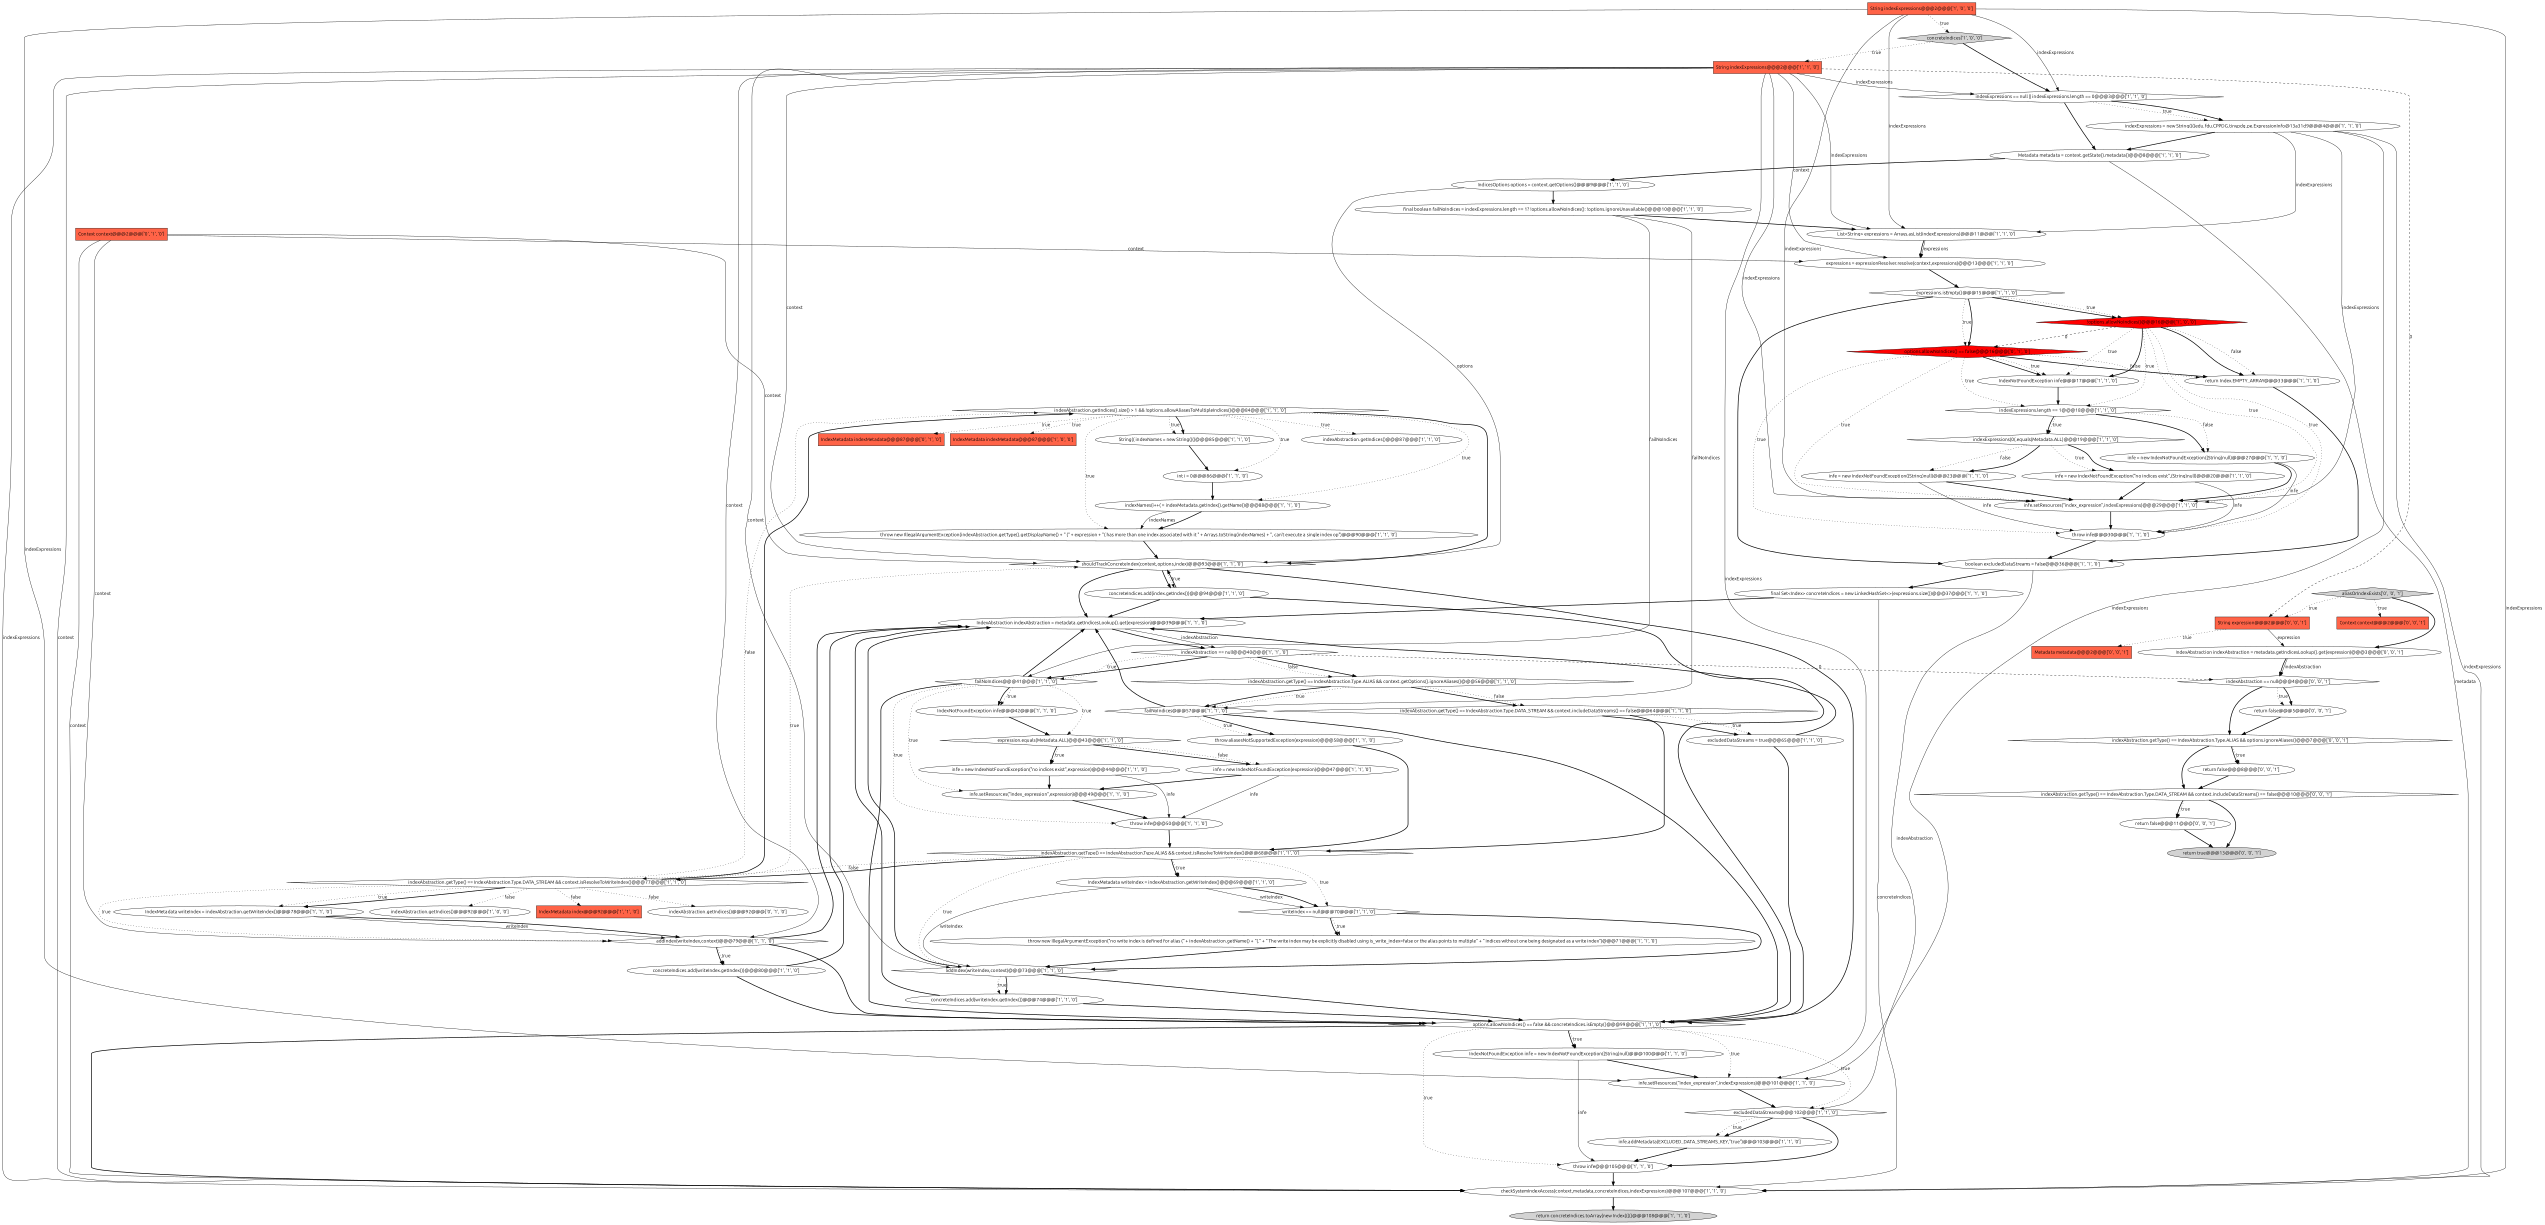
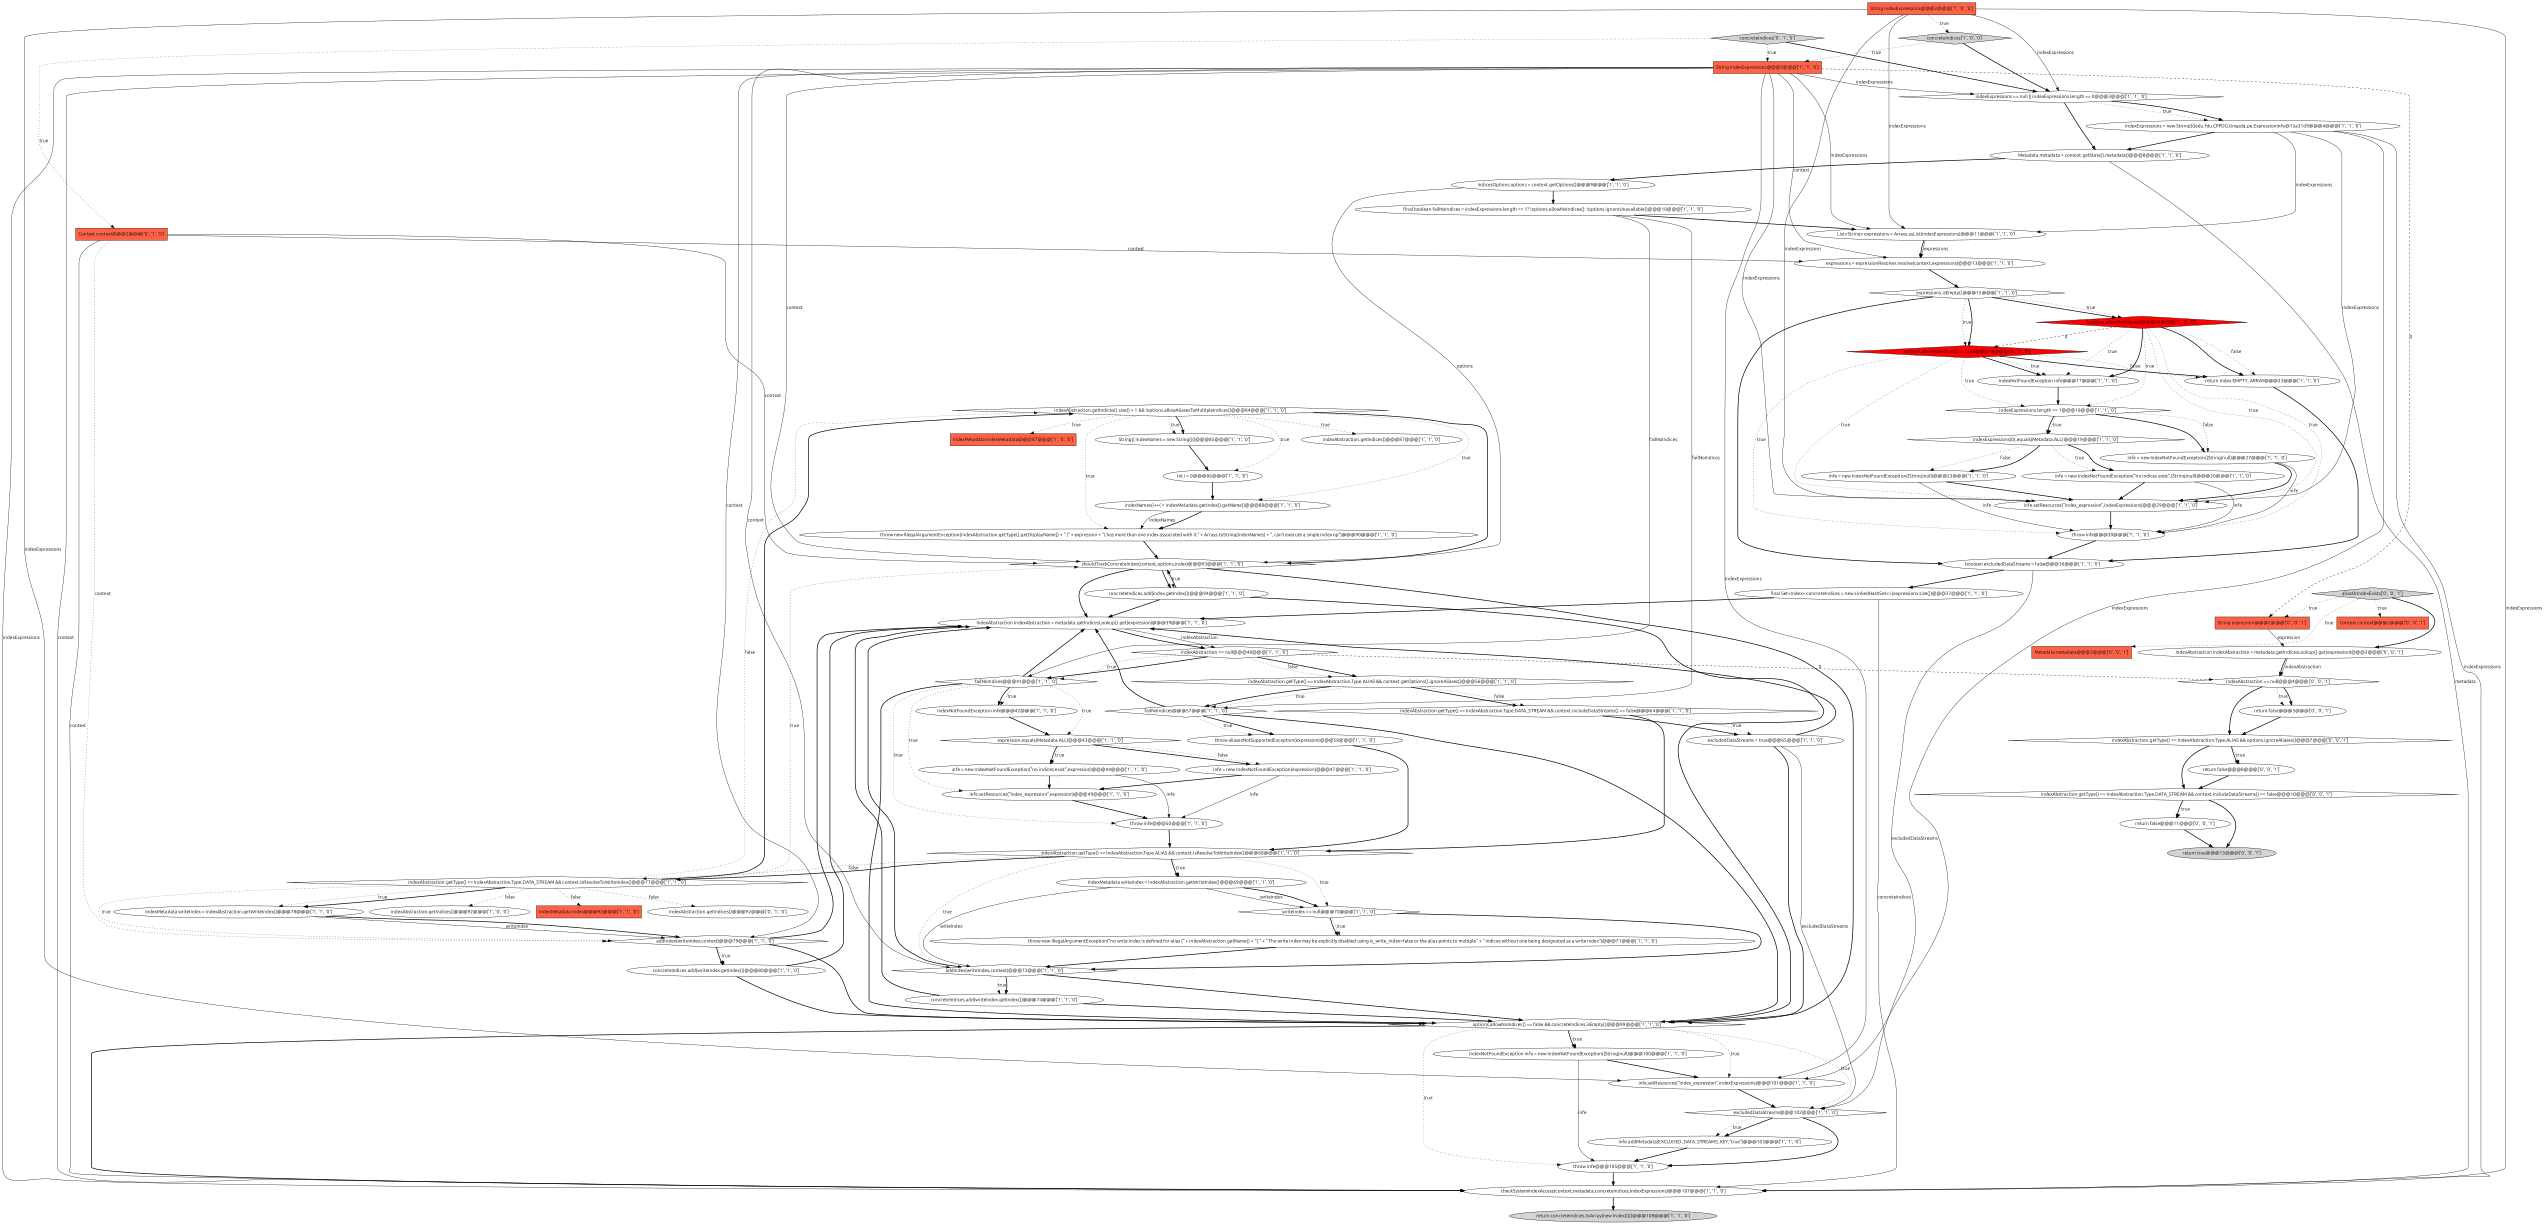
none -> (1767, 38)
(881, 440) -> none
(2174, 637) -> (2255, 645)
(83, 832) -> (83, 832)
(1915, 839) -> (1915, 839)
none -> (1804, 936)
